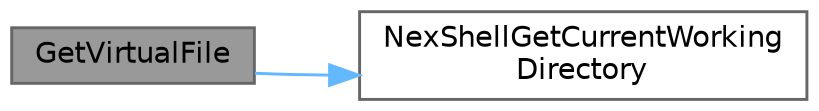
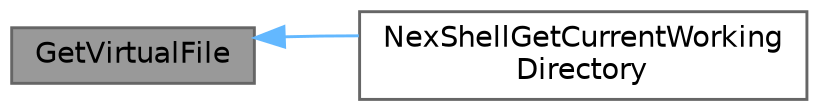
(292, 74) -> (322, 36)
